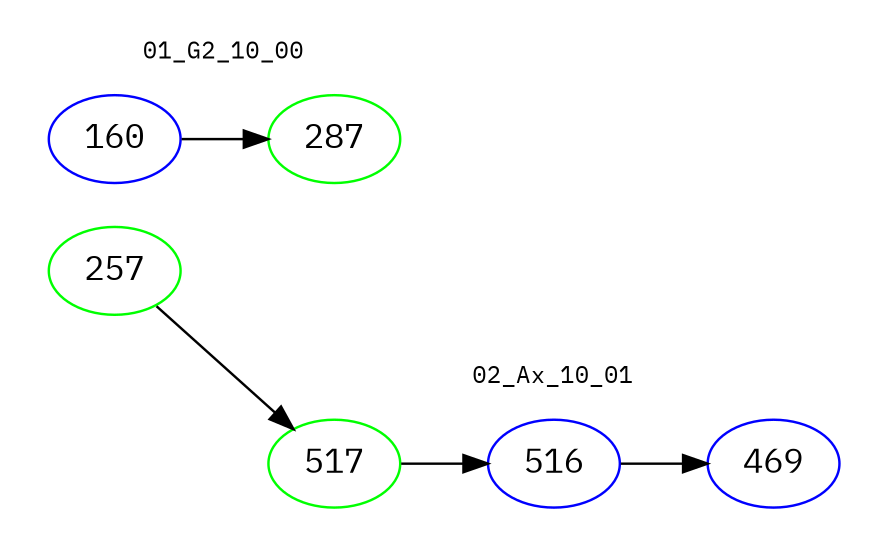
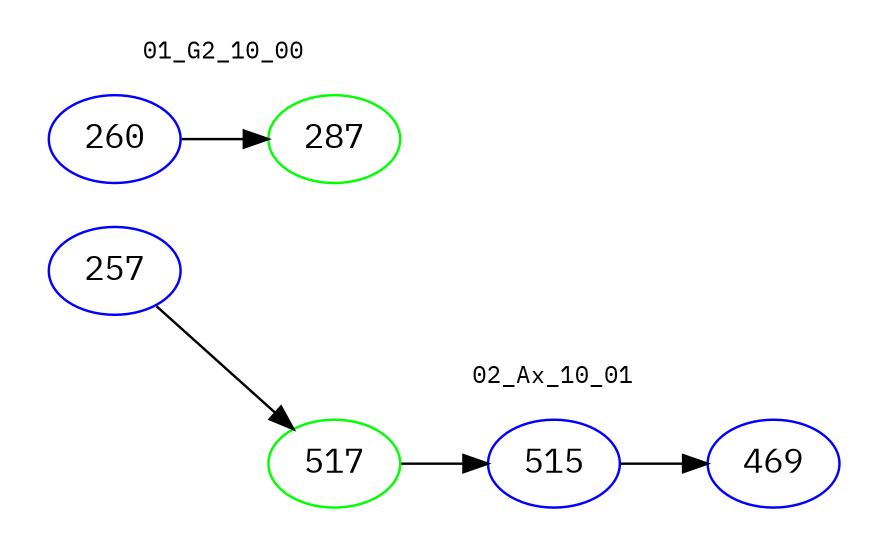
(115, 139) -> (115, 139)
(115, 271) -> (115, 271)
(554, 464) -> (554, 464)
